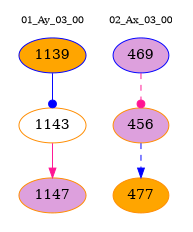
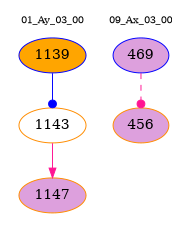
(141, 21) -> (141, 21)
(141, 195) -> none
